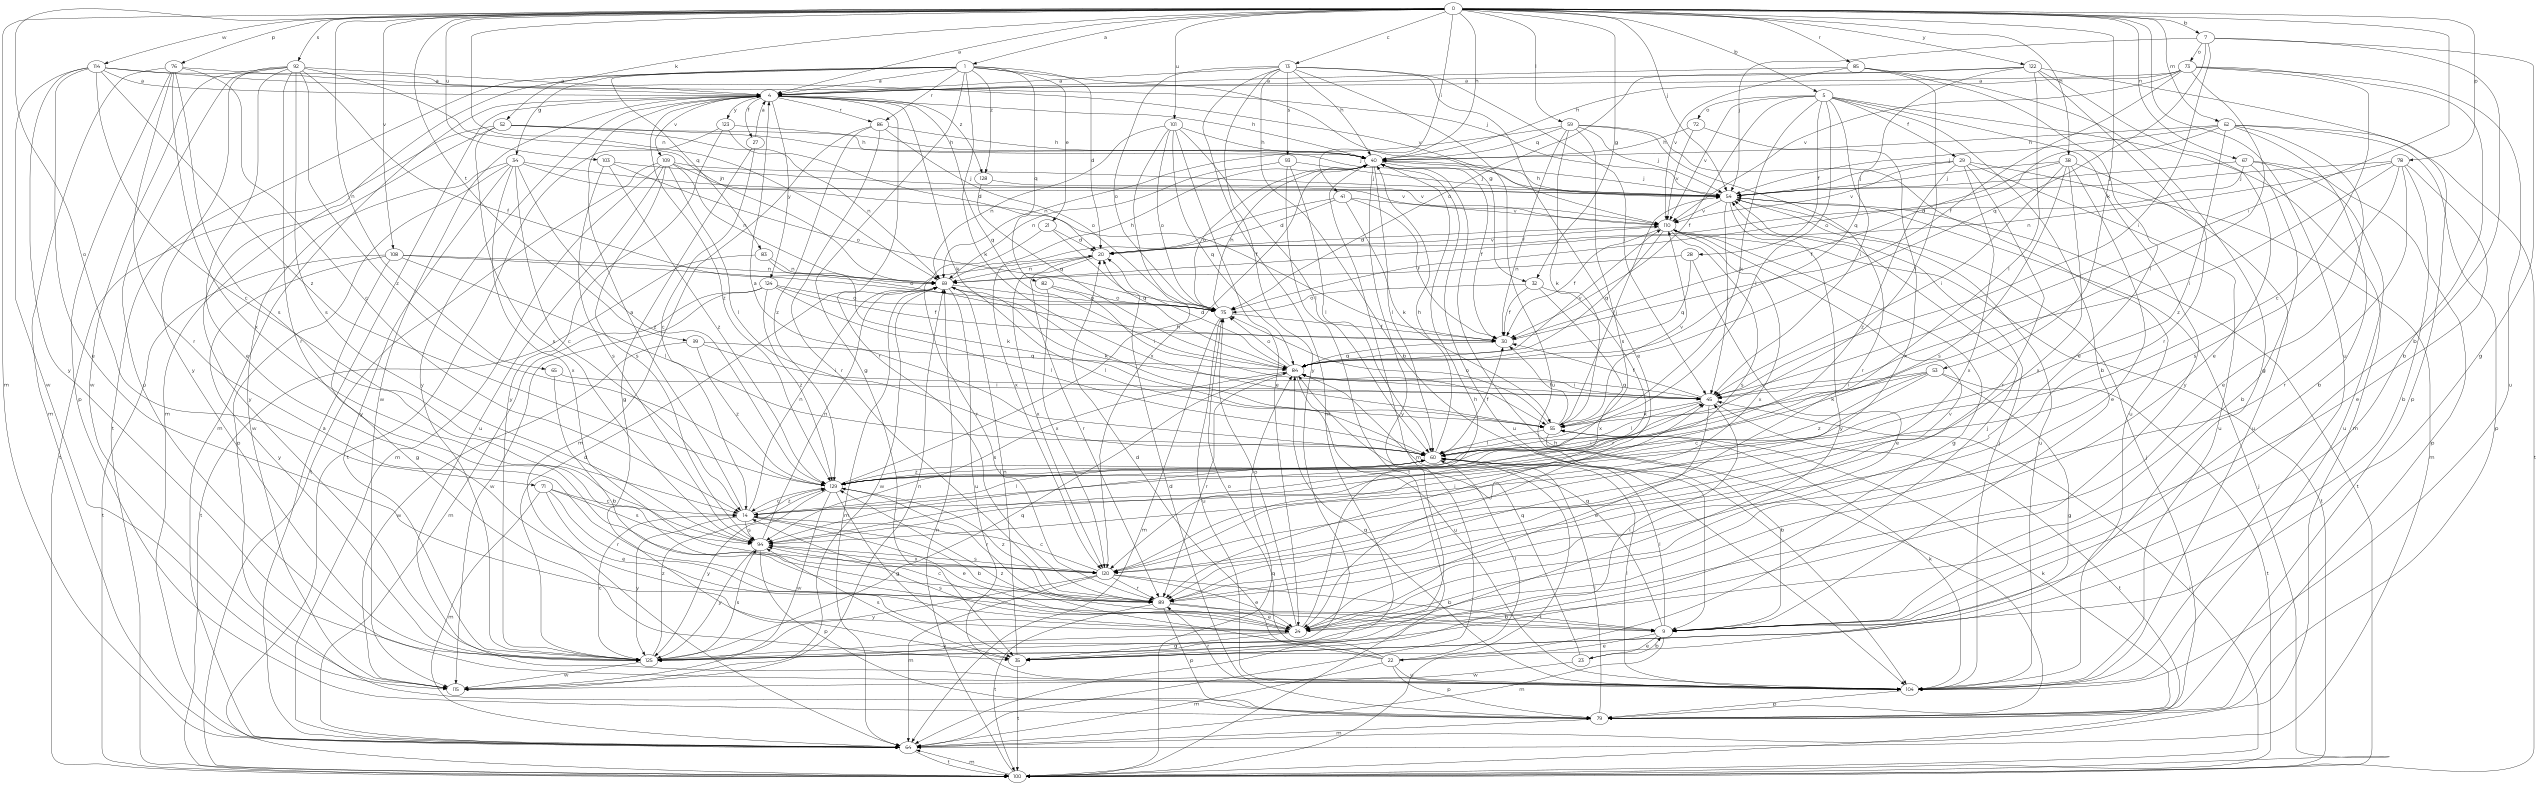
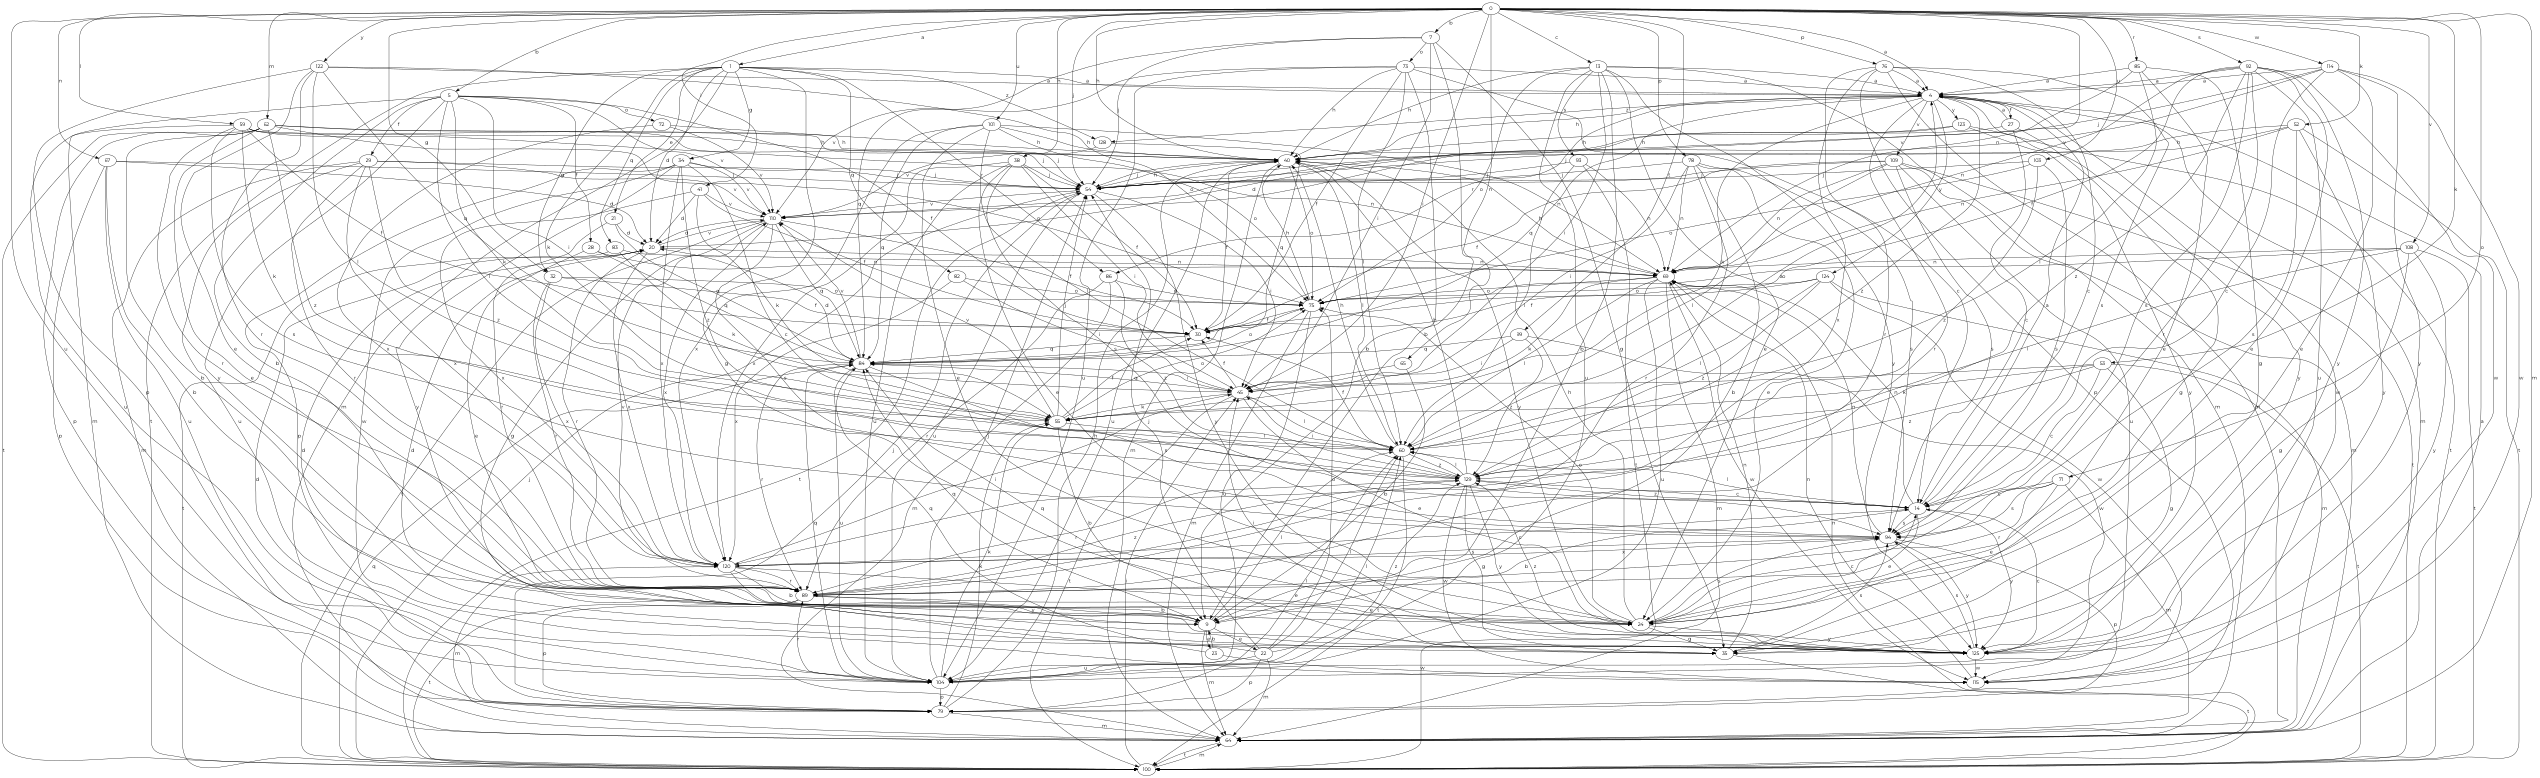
(1537, 143) -> (823, 143)
(1053, 149) -> (1615, 142)
(437, 358) -> none
